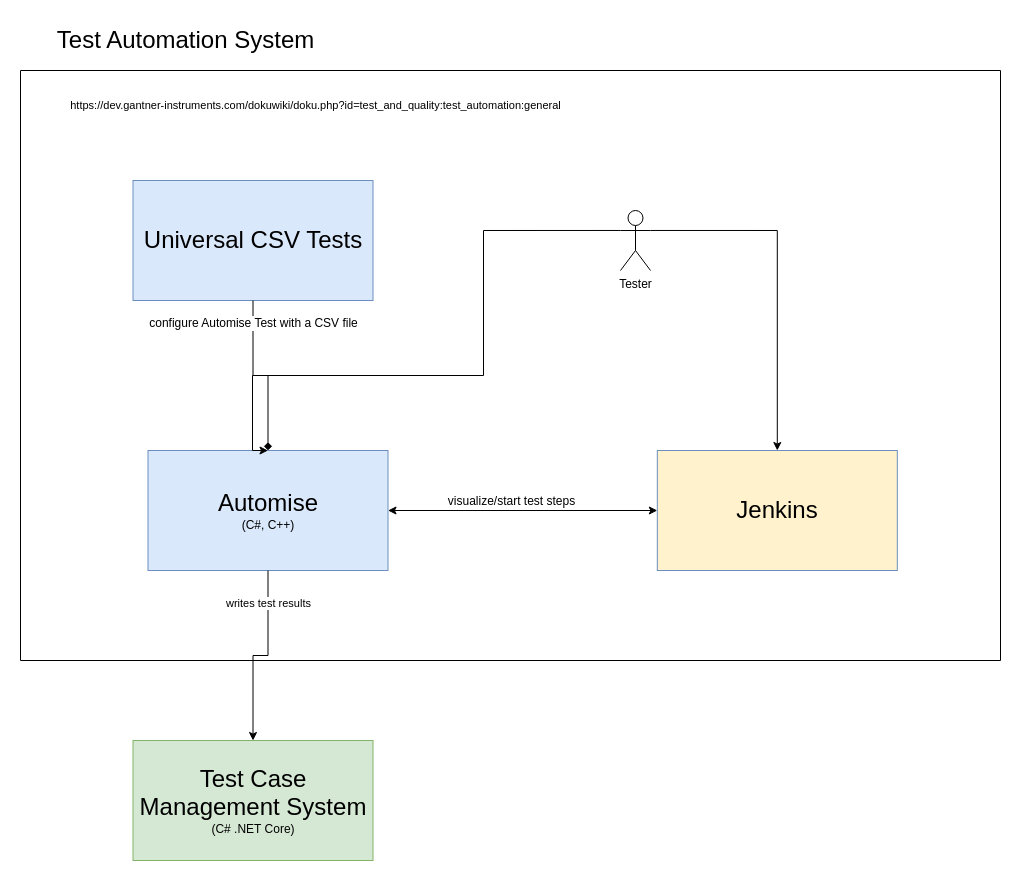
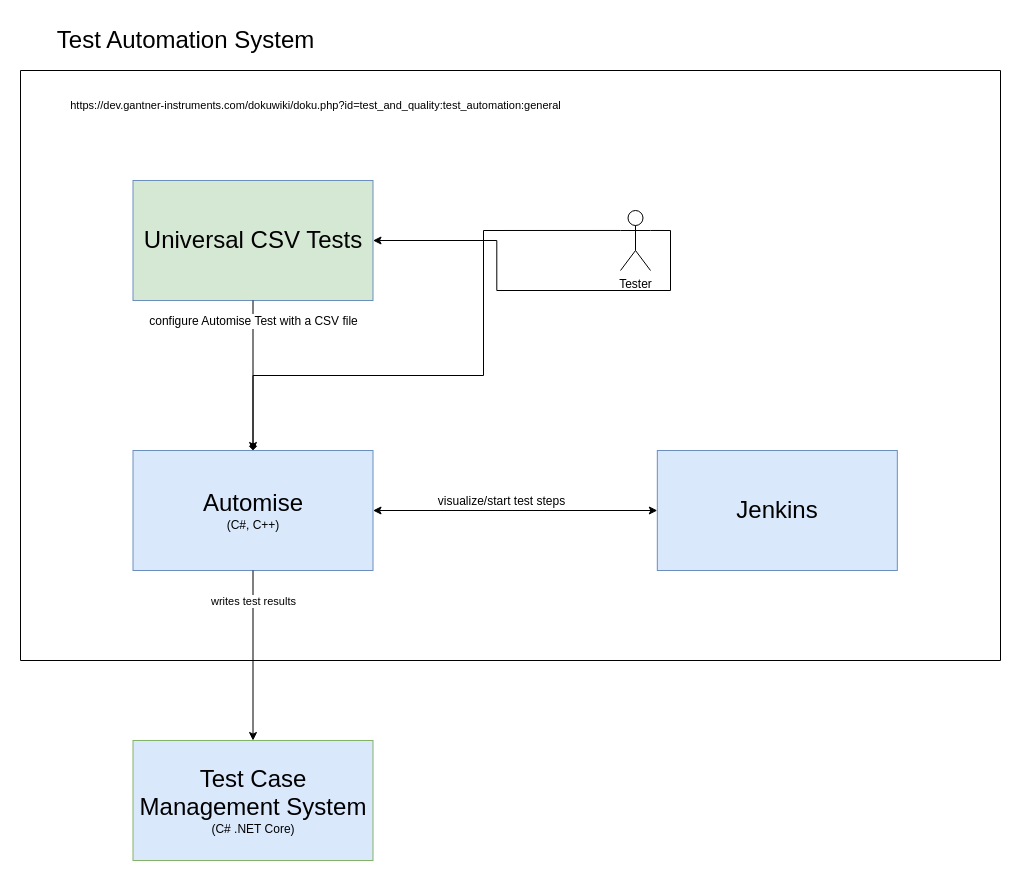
(253, 241) -> (253, 241)
(777, 283) -> (532, 291)
(268, 511) -> (253, 511)
(777, 511) -> (777, 511)
(253, 801) -> (253, 801)
